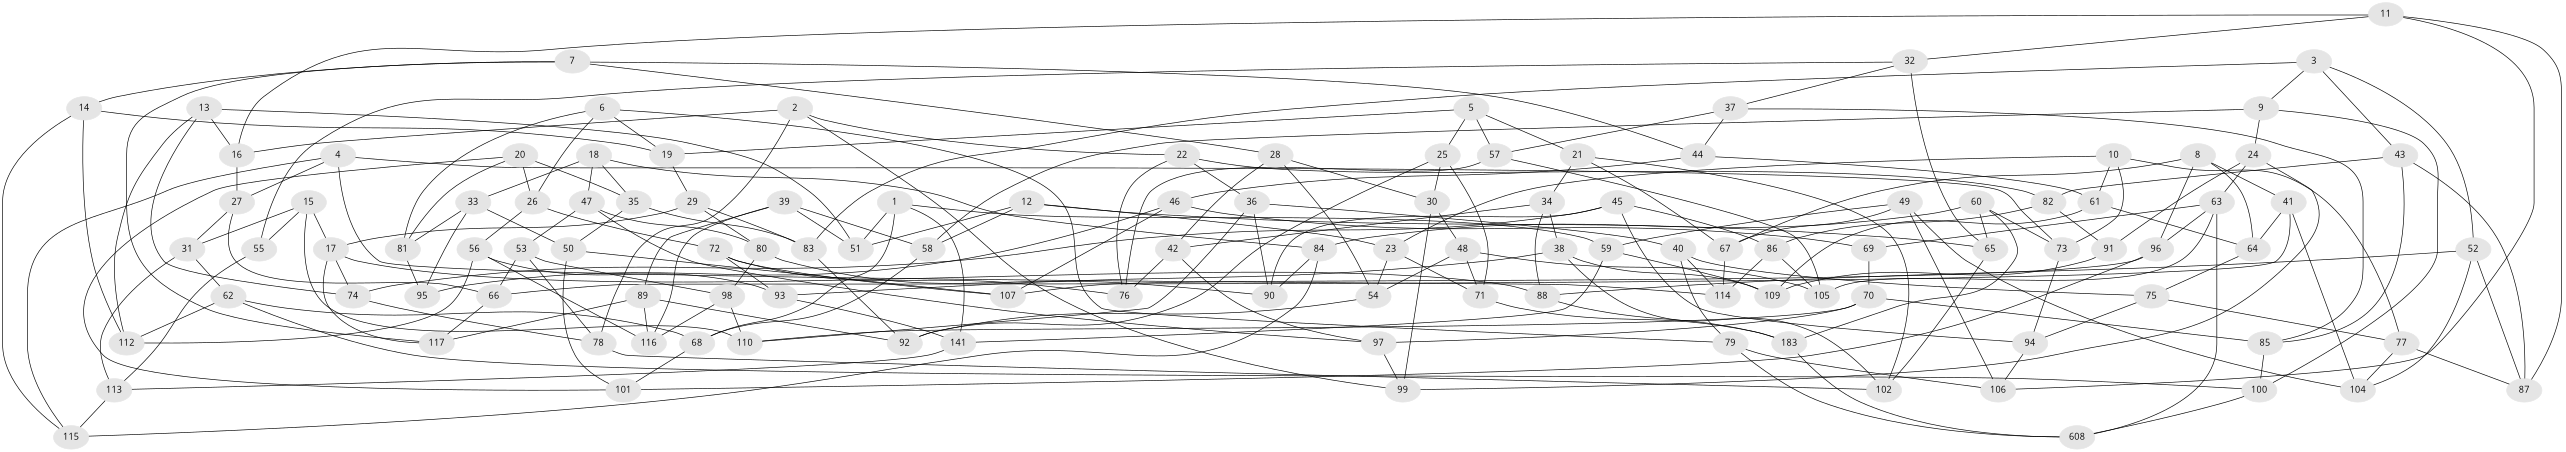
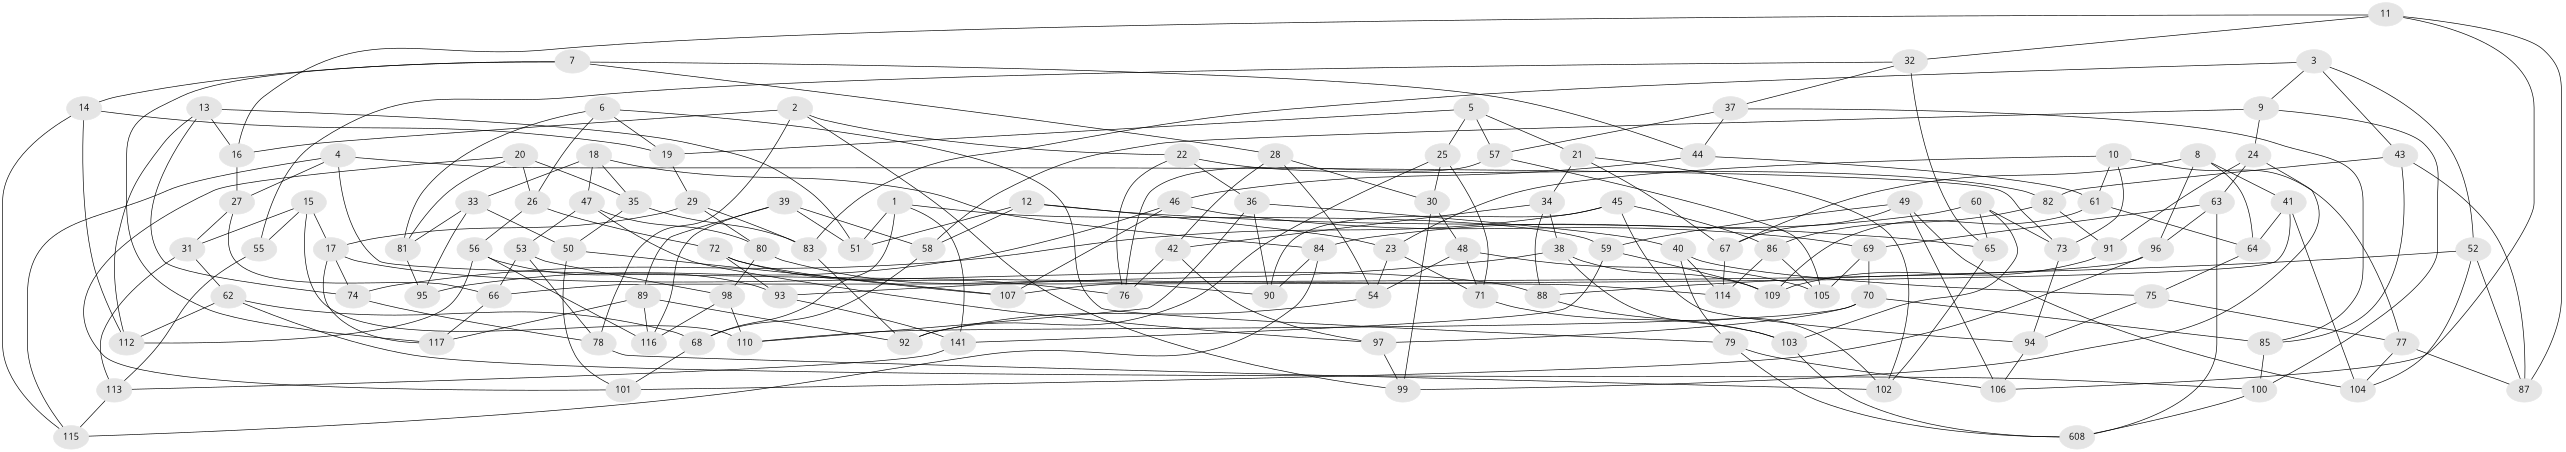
(2037, 280) -> (1847, 271)
(1789, 343) -> (1789, 343)
